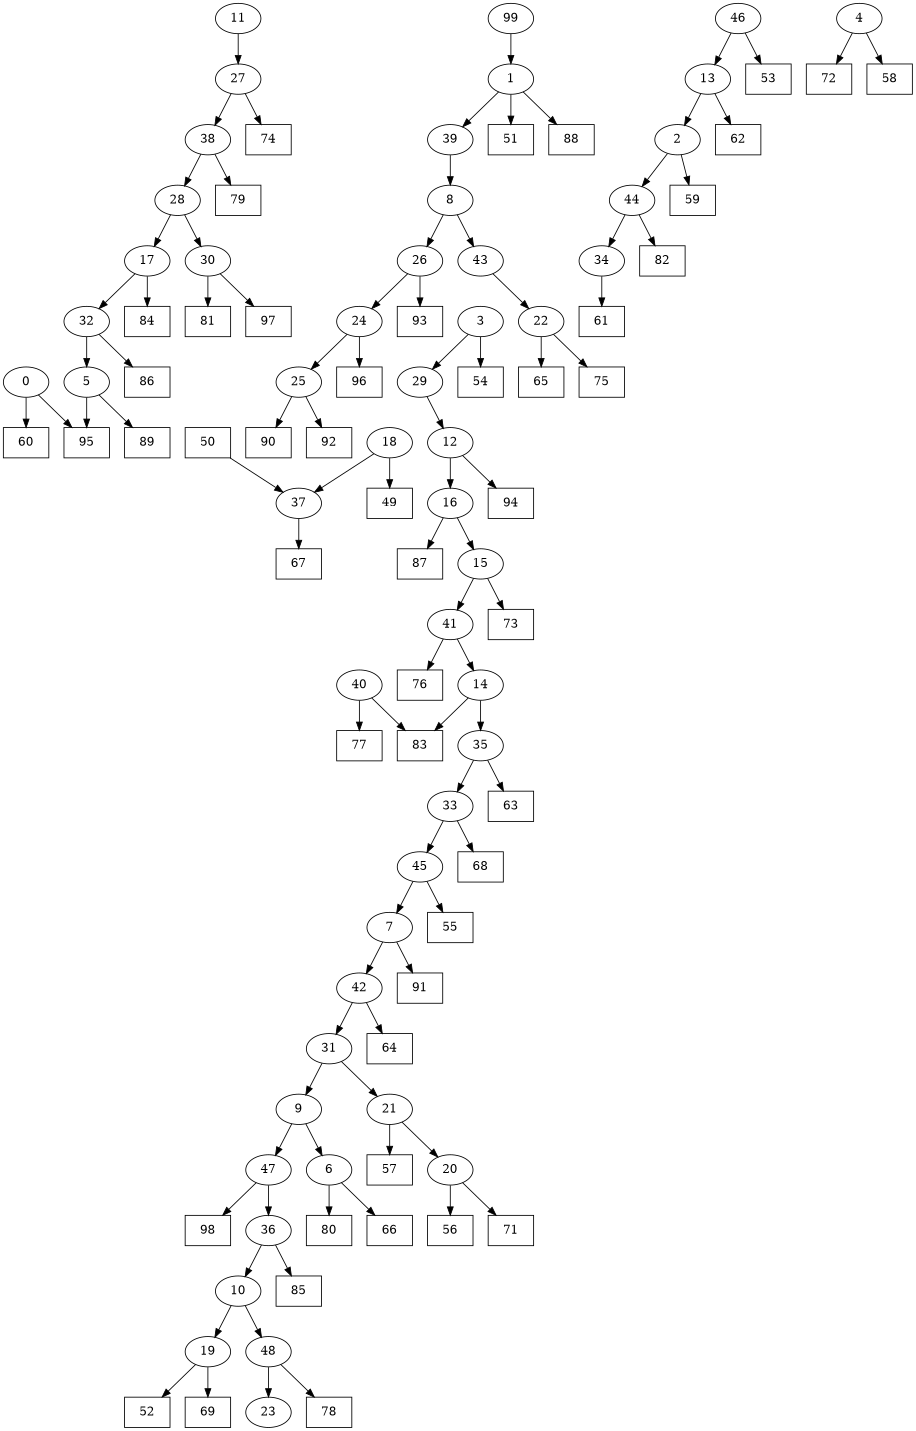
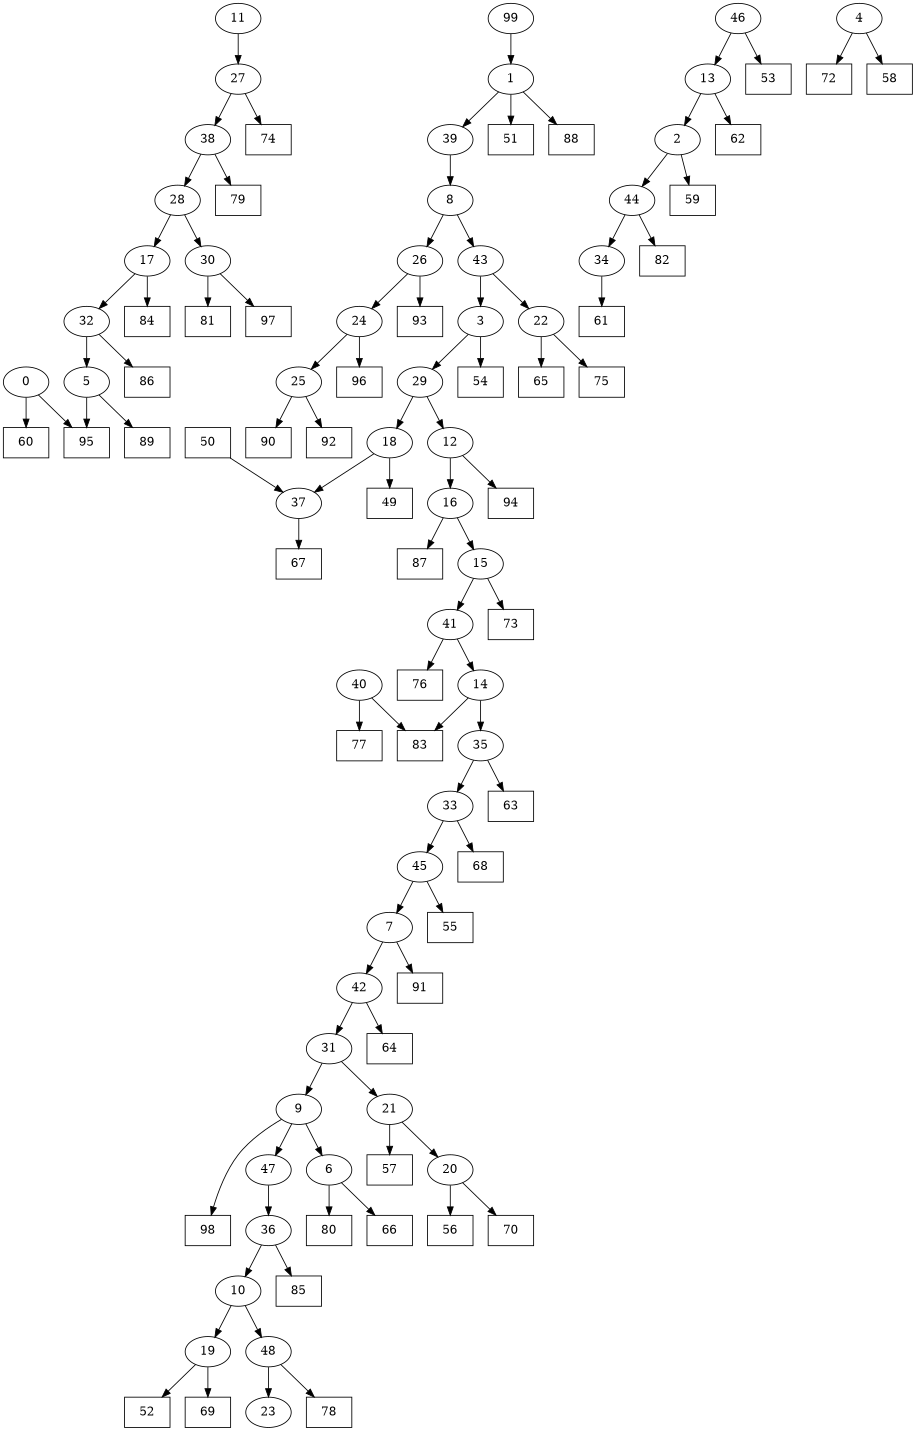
none -> (481, 287)
none -> (407, 409)
(243, 1196) -> (238, 1155)
(511, 1231) -> (511, 1231)
